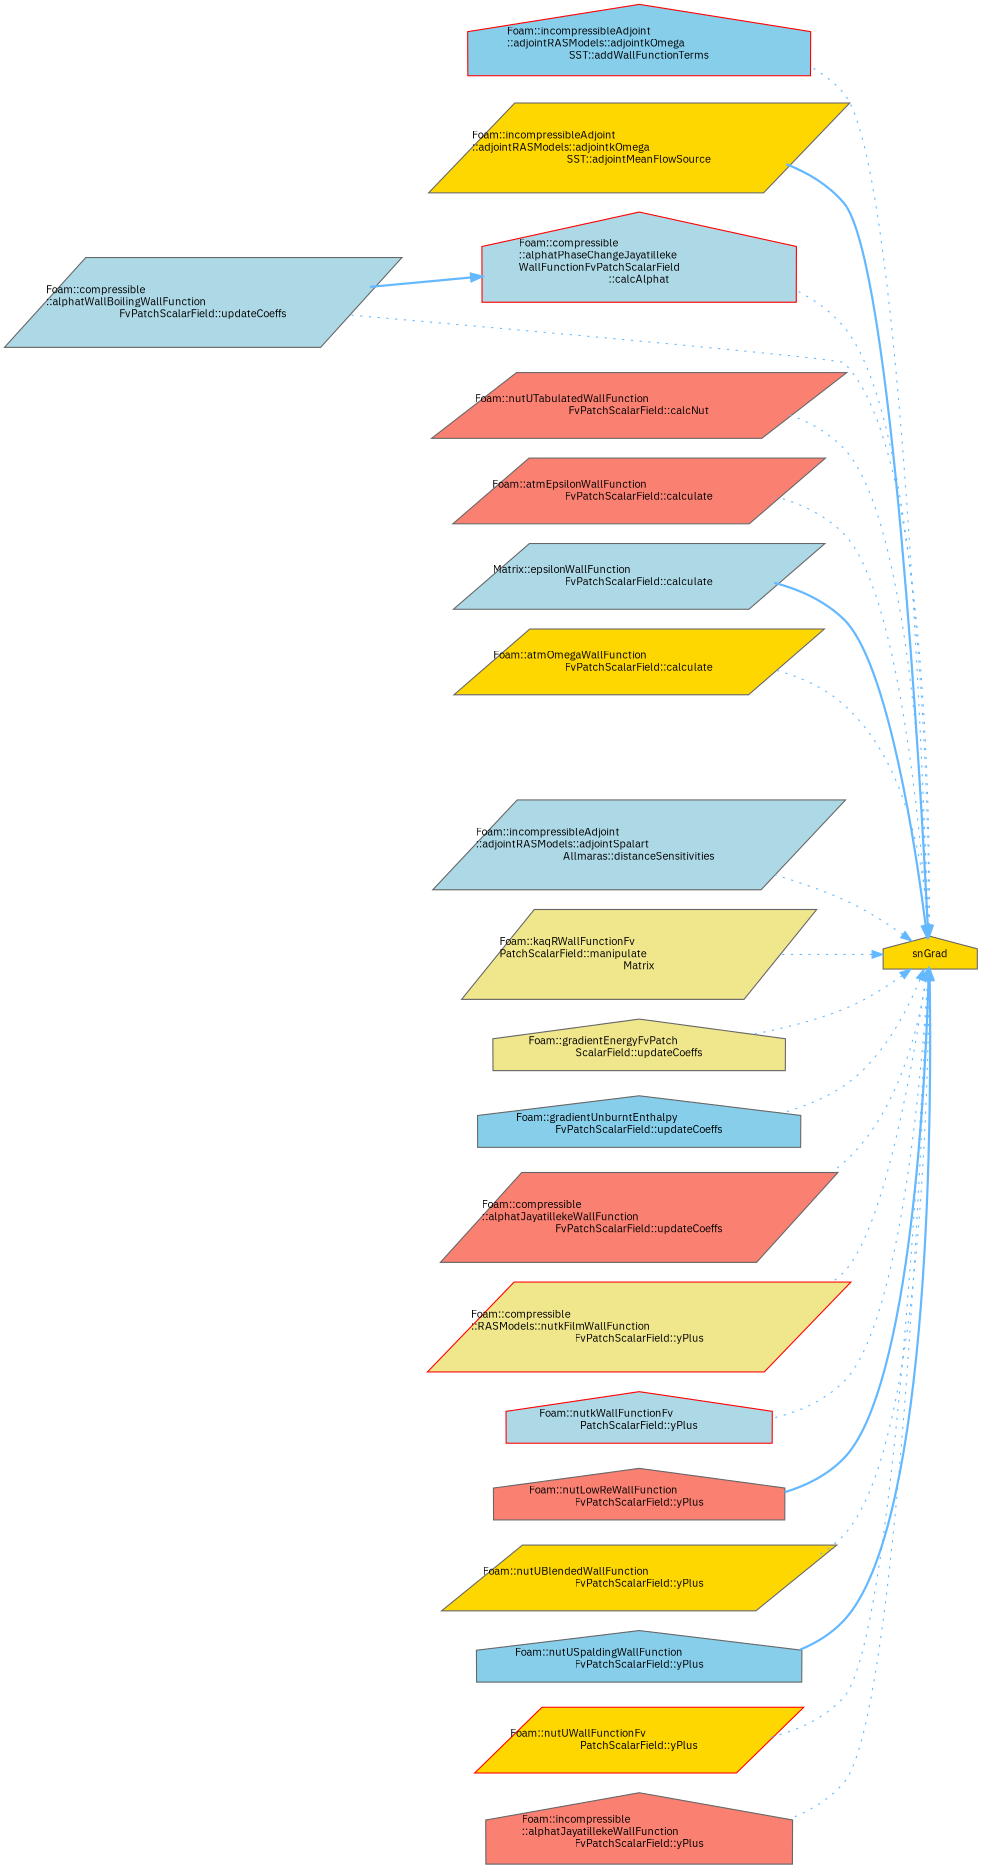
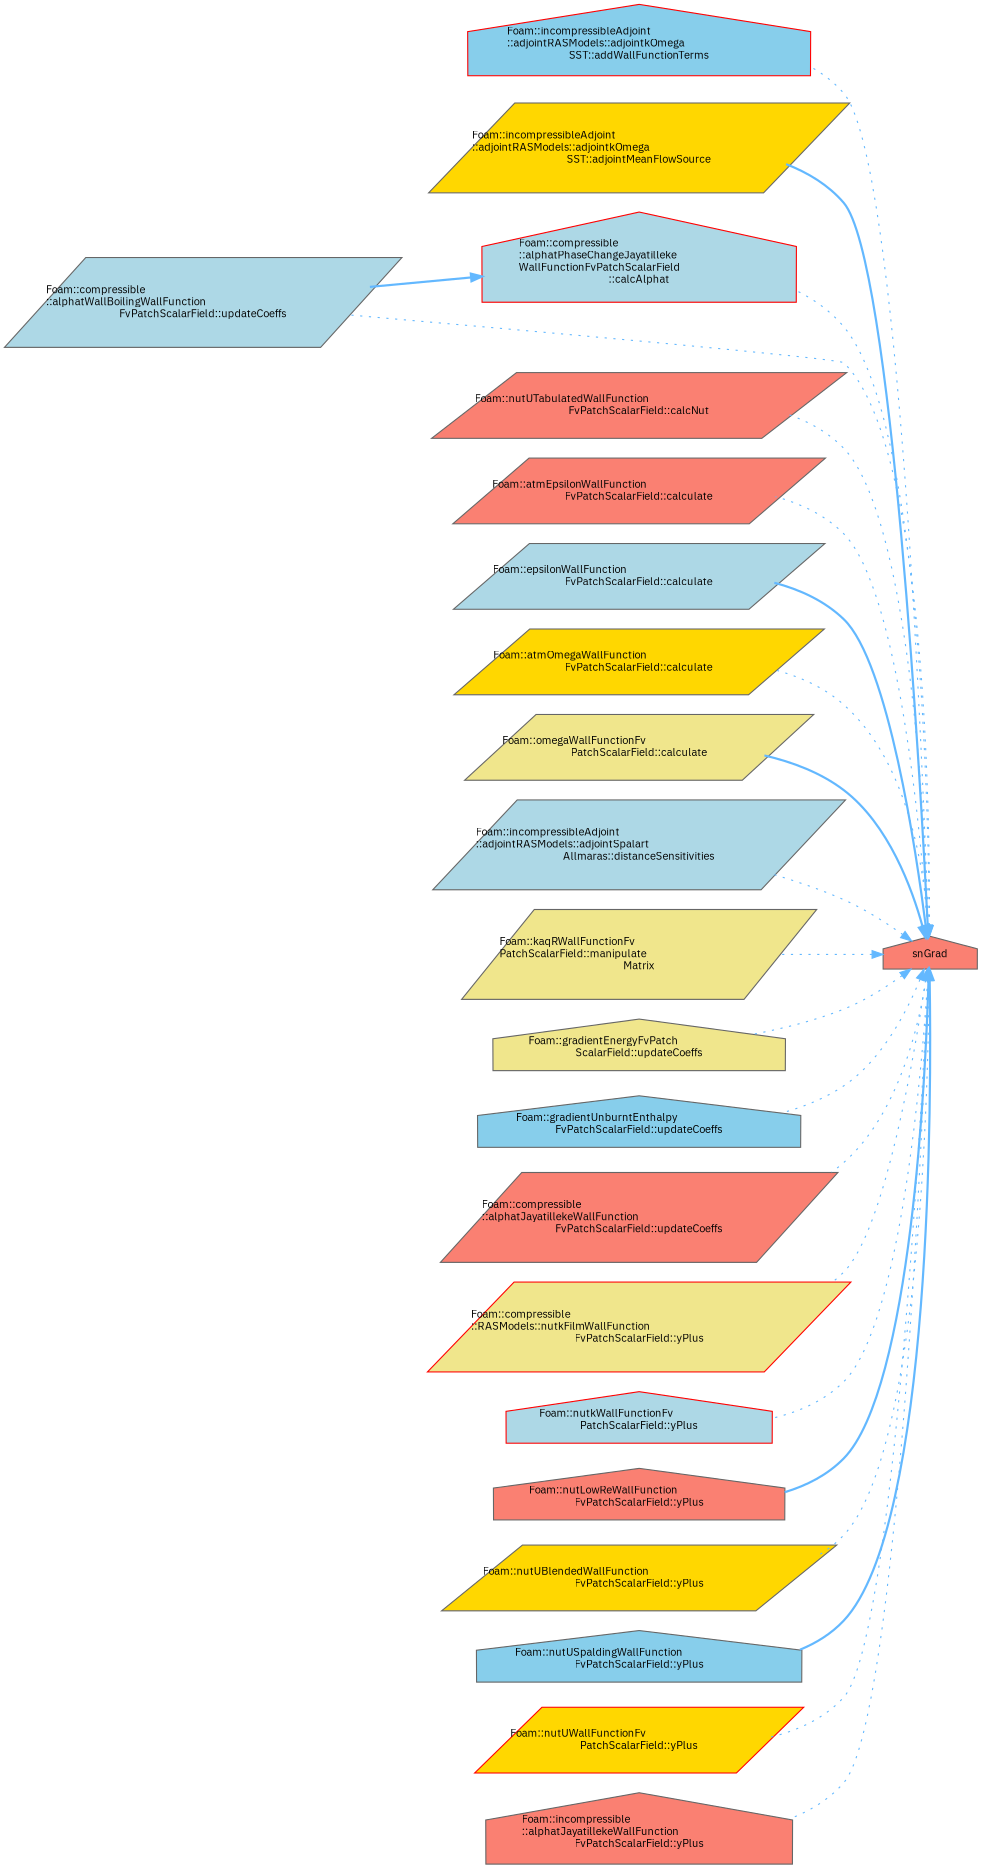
(639, 576) -> (639, 576)
none -> (639, 747)
(930, 954) -> (930, 954)
